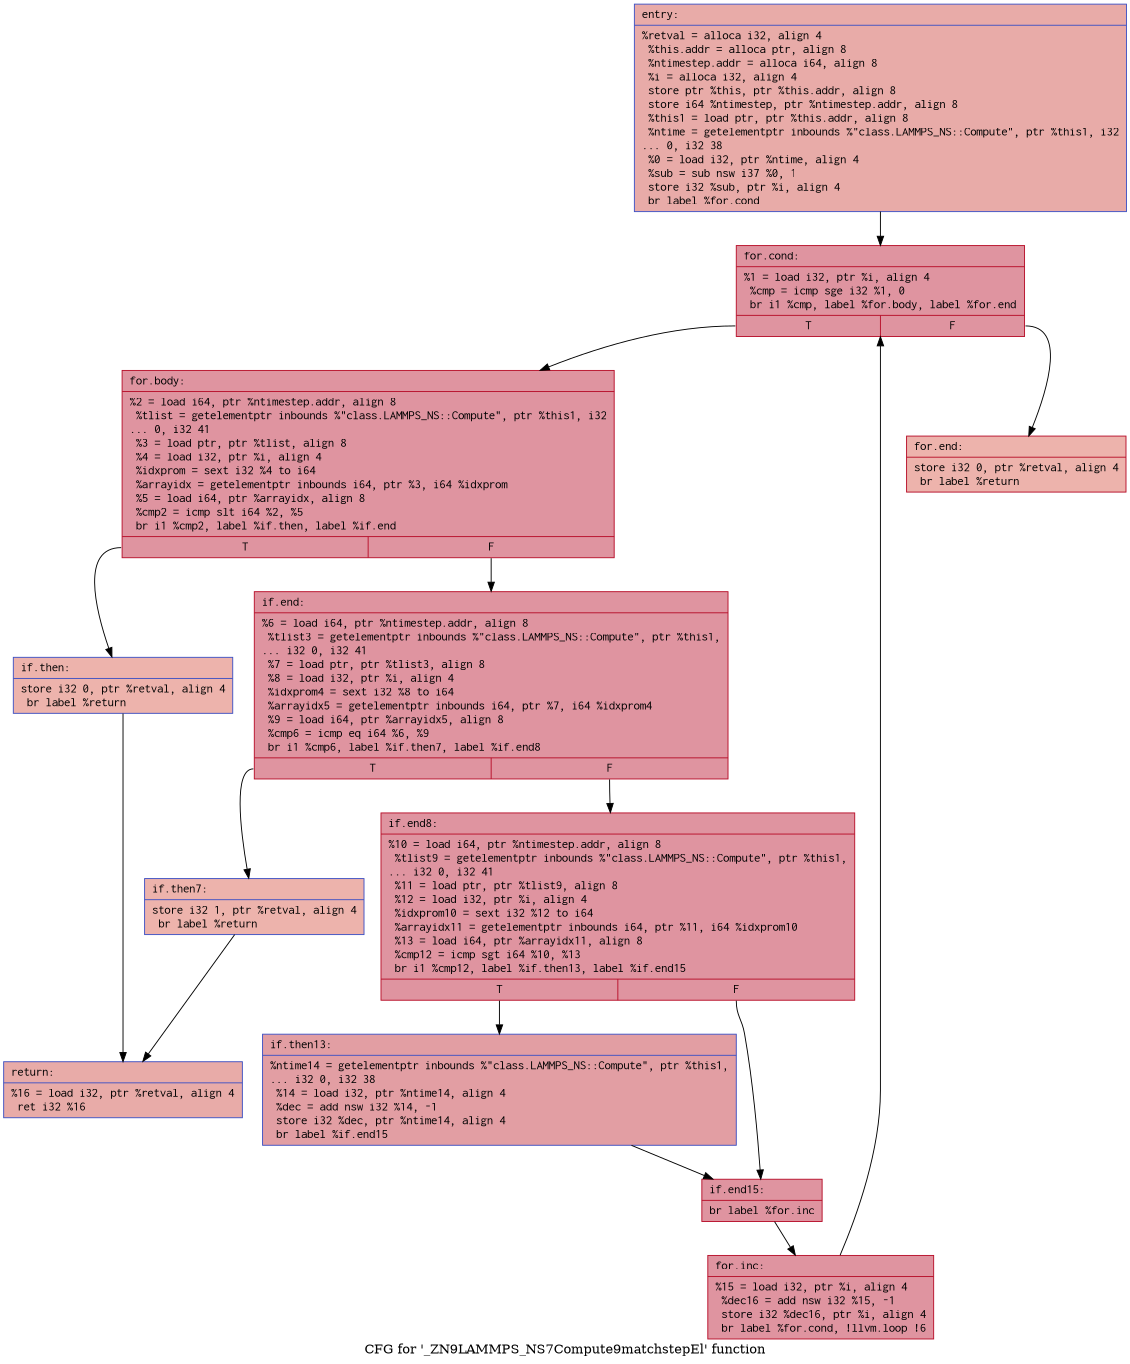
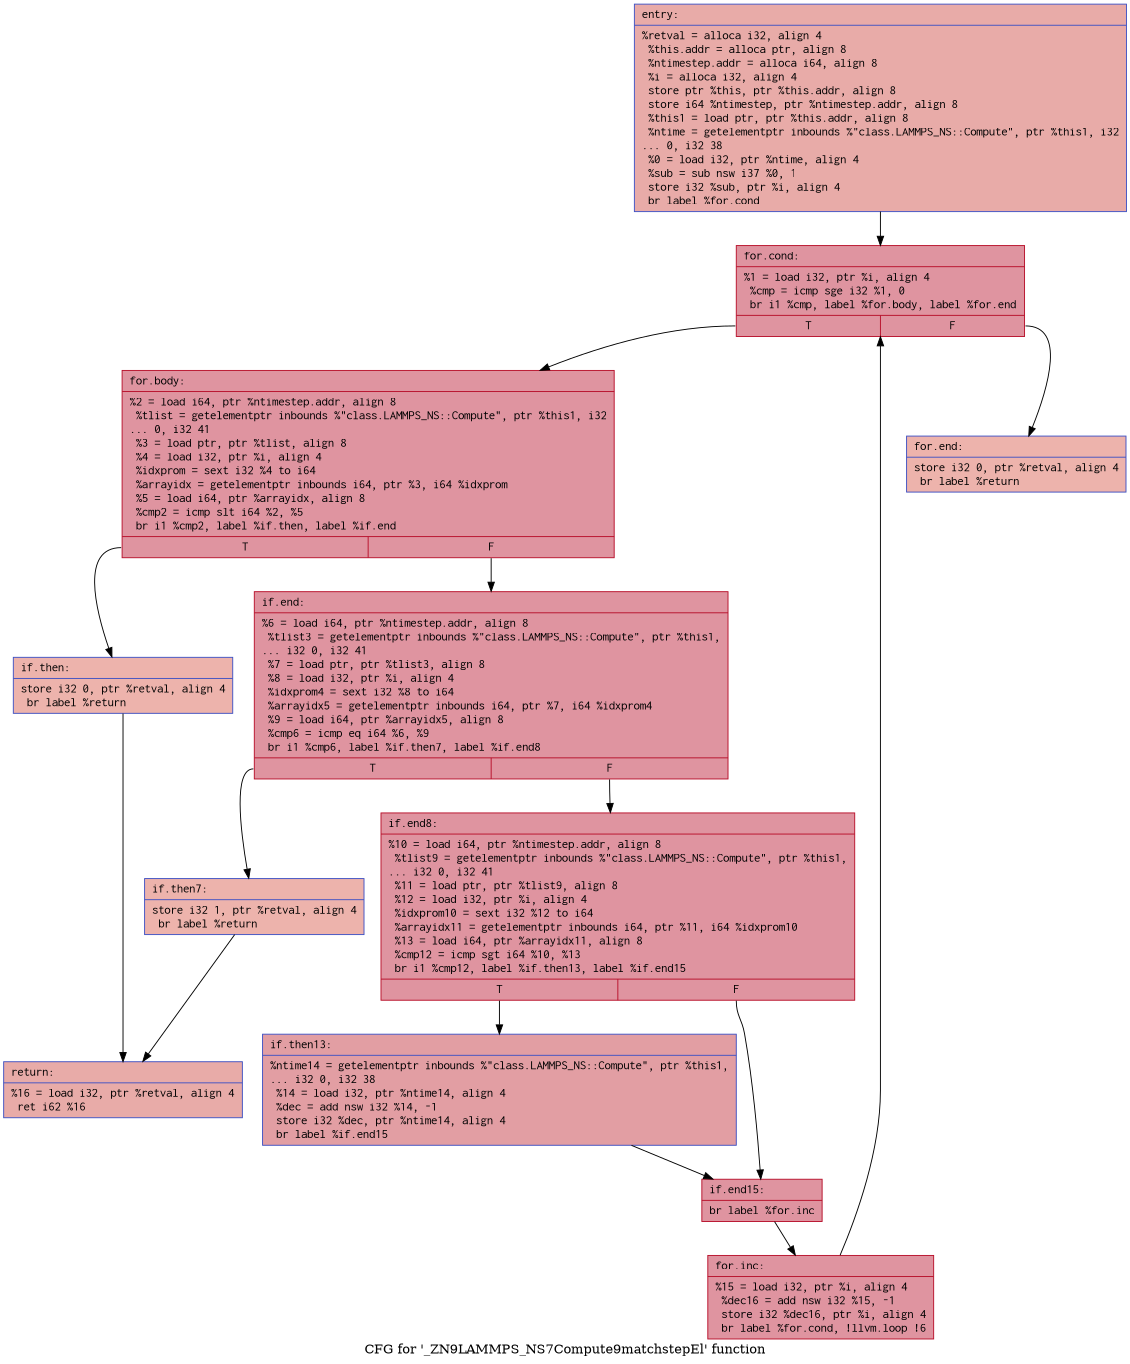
(1016, 464) -> (1016, 464)
(49, 1107) -> (49, 1107)
